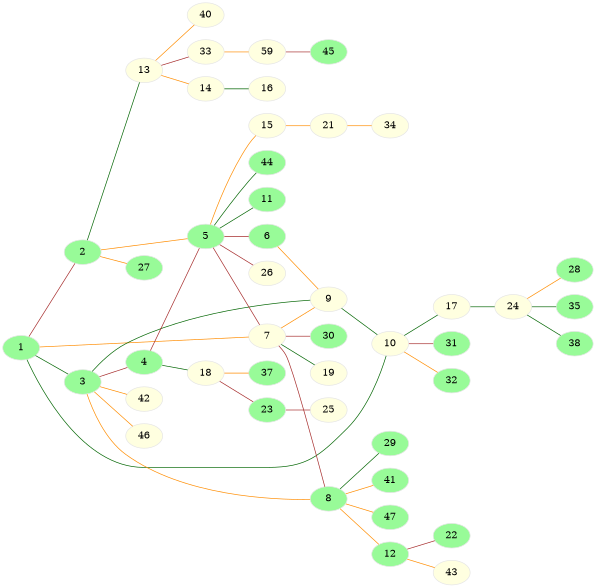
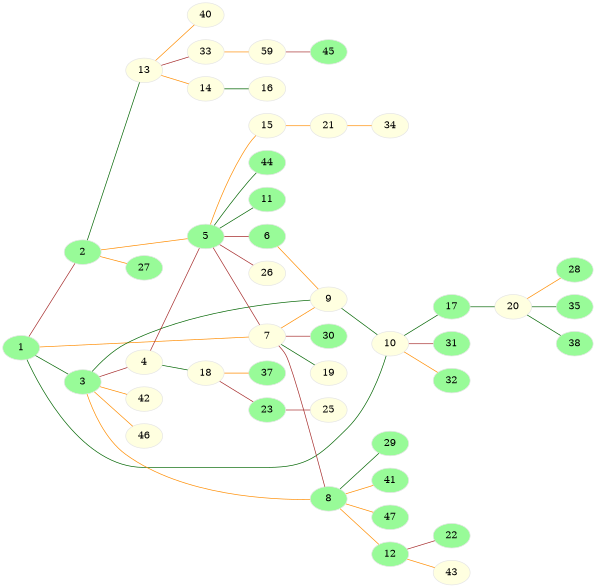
(452, 307) -> (452, 307)
(513, 307) -> (513, 307)
(144, 362) -> (144, 362)
